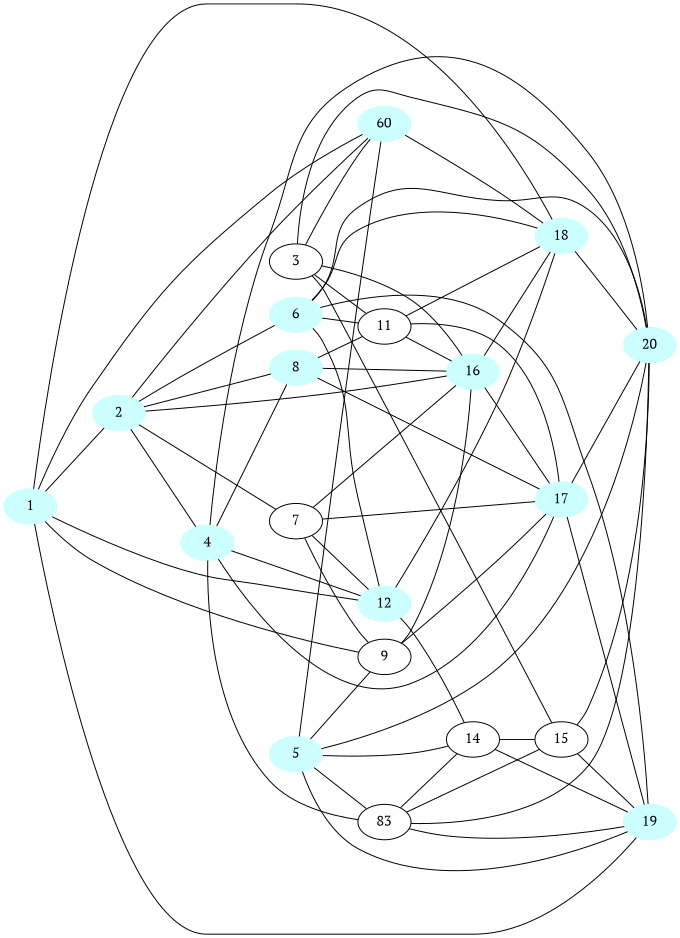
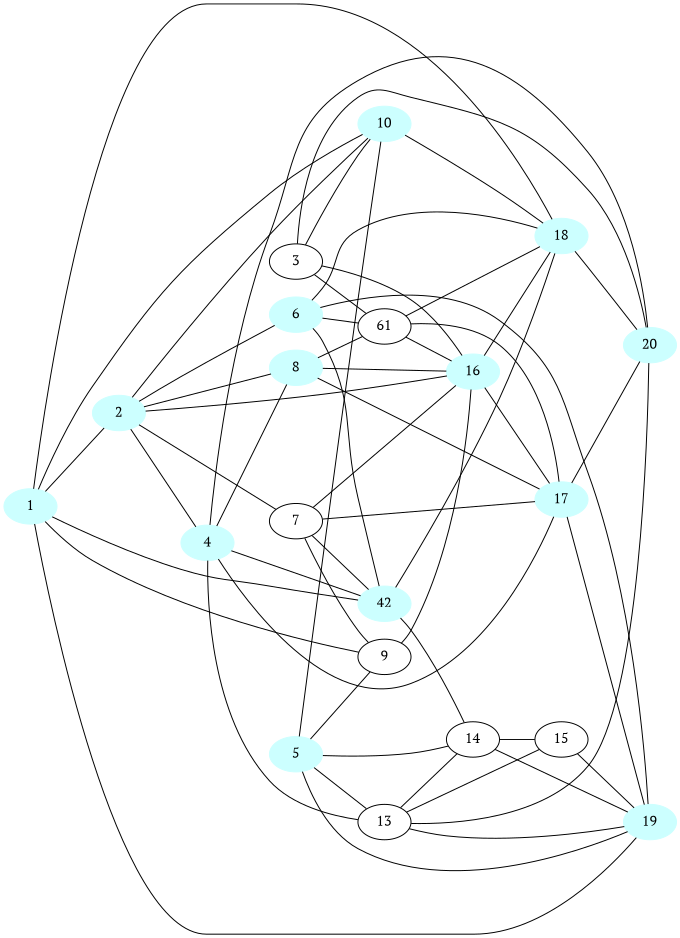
(384, 124) -> (384, 124)
(486, 199) -> none
(384, 326) -> (384, 326)
(434, 498) -> none
(632, 558) -> none
(472, 583) -> none
(384, 604) -> (384, 604)
(548, 612) -> none
(384, 822) -> (384, 822)
